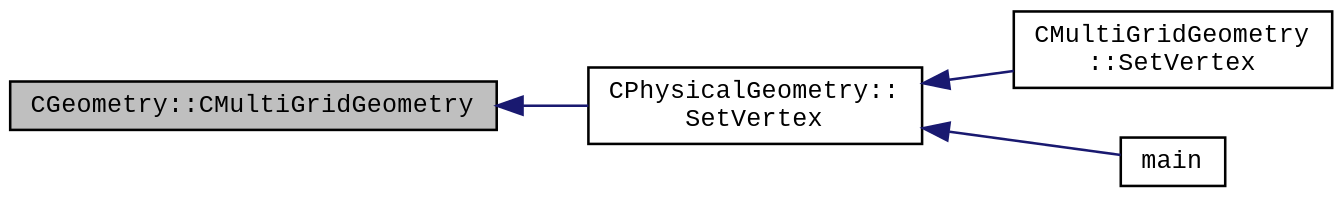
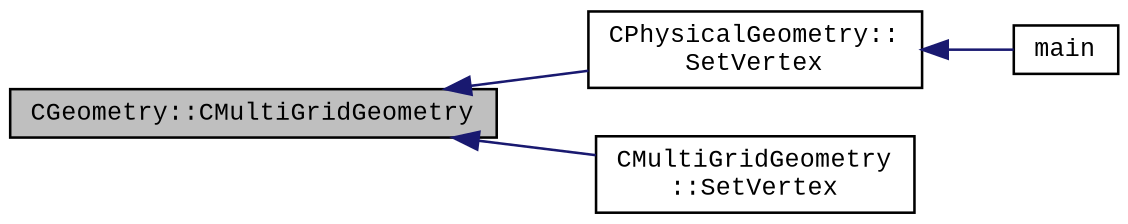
(981, 75) -> (537, 148)
